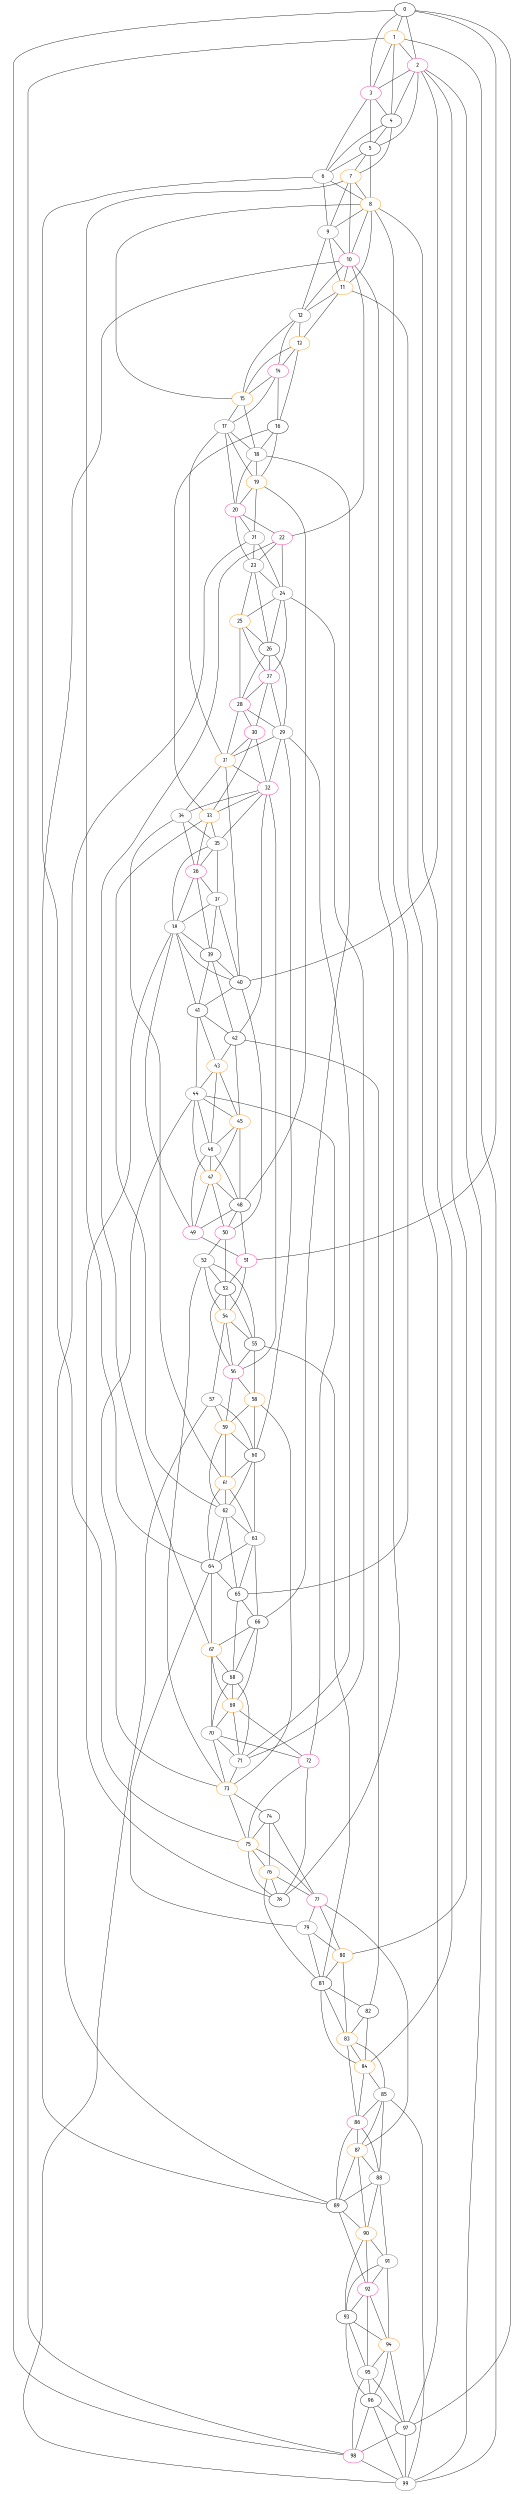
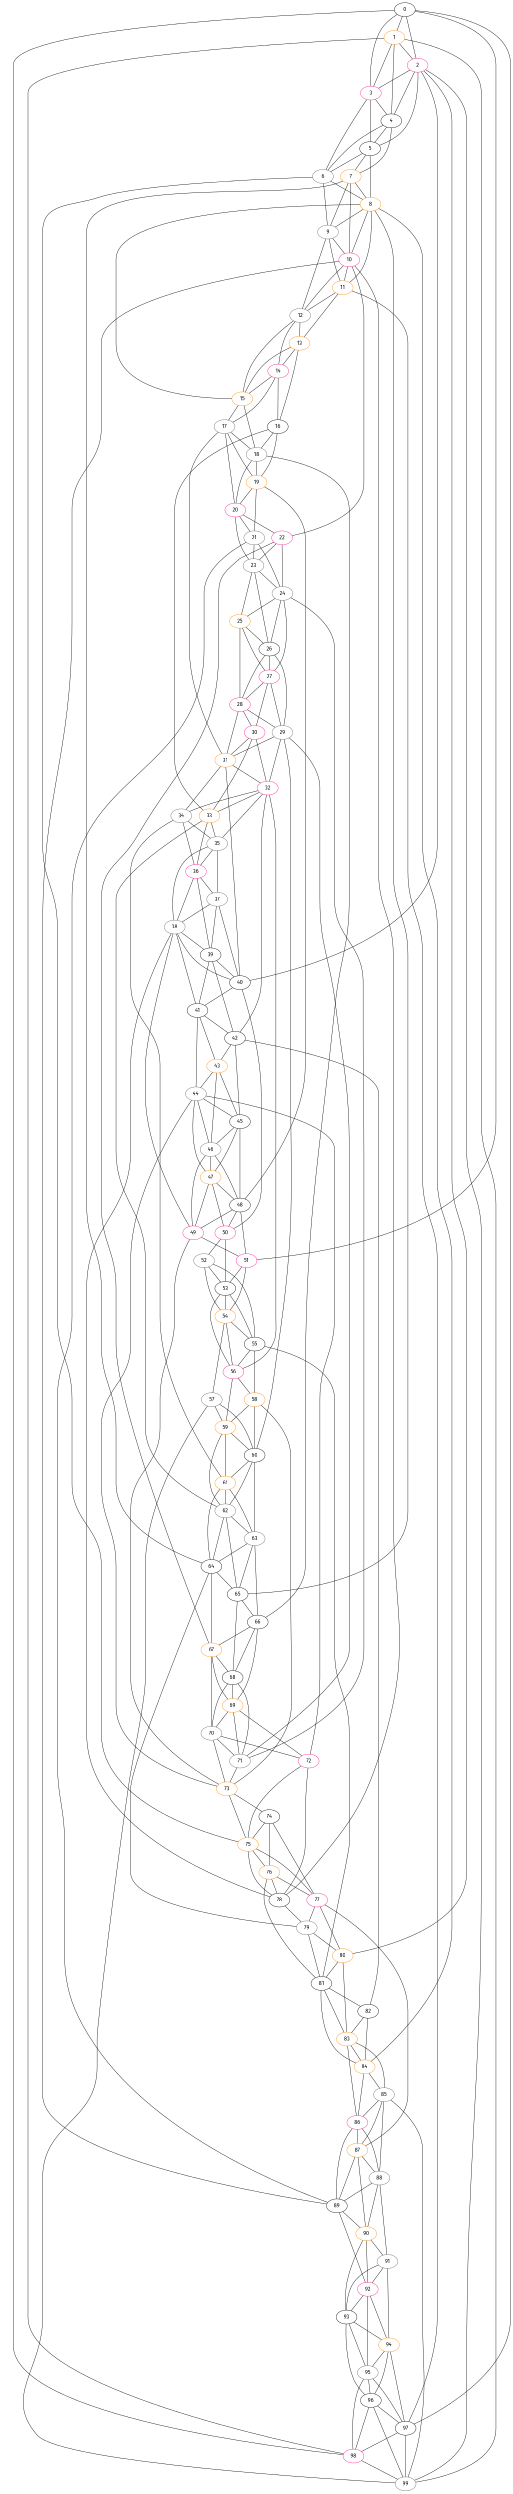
(240, 1122) -> (240, 1122)
(172, 1530) -> (131, 1525)
none -> (293, 1914)
